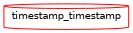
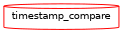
(66, 17) -> (61, 17)
